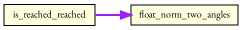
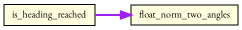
(50, 15) -> (50, 15)
